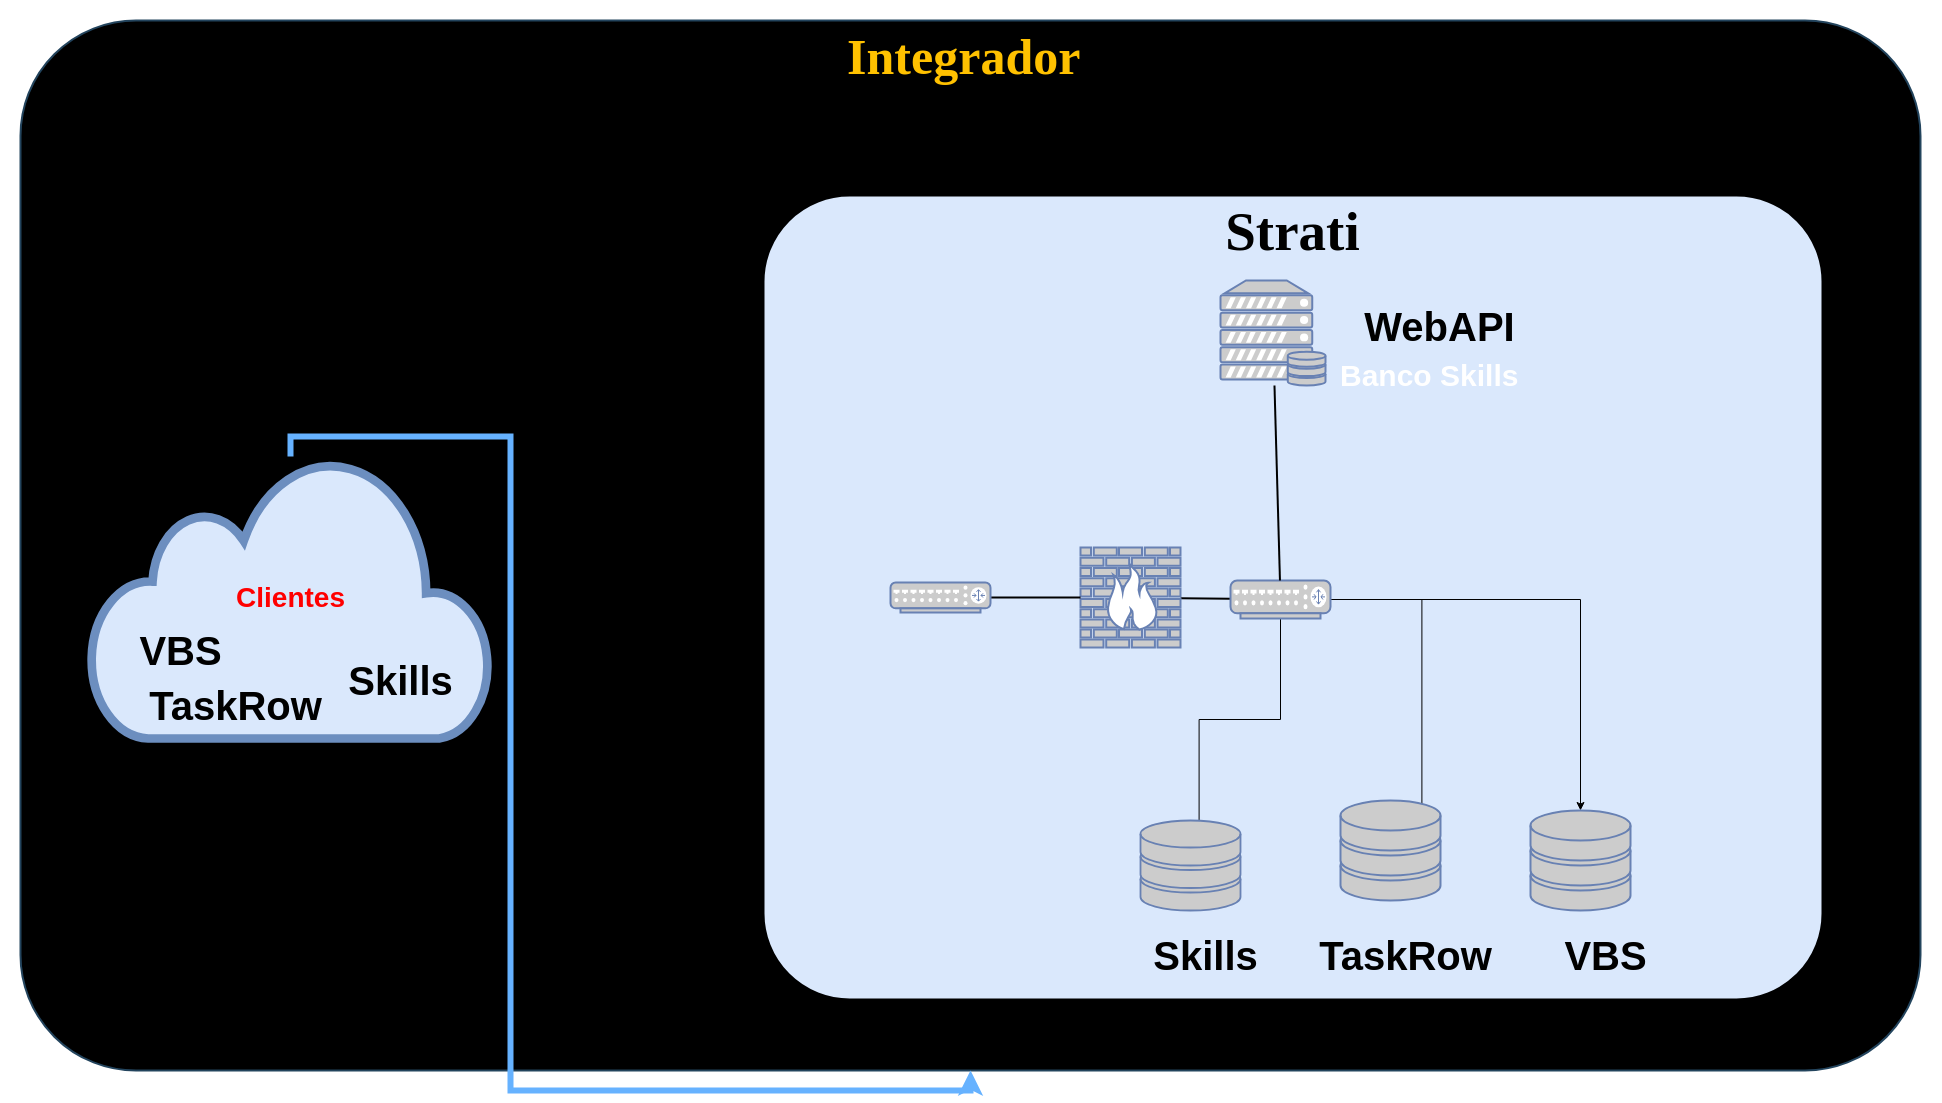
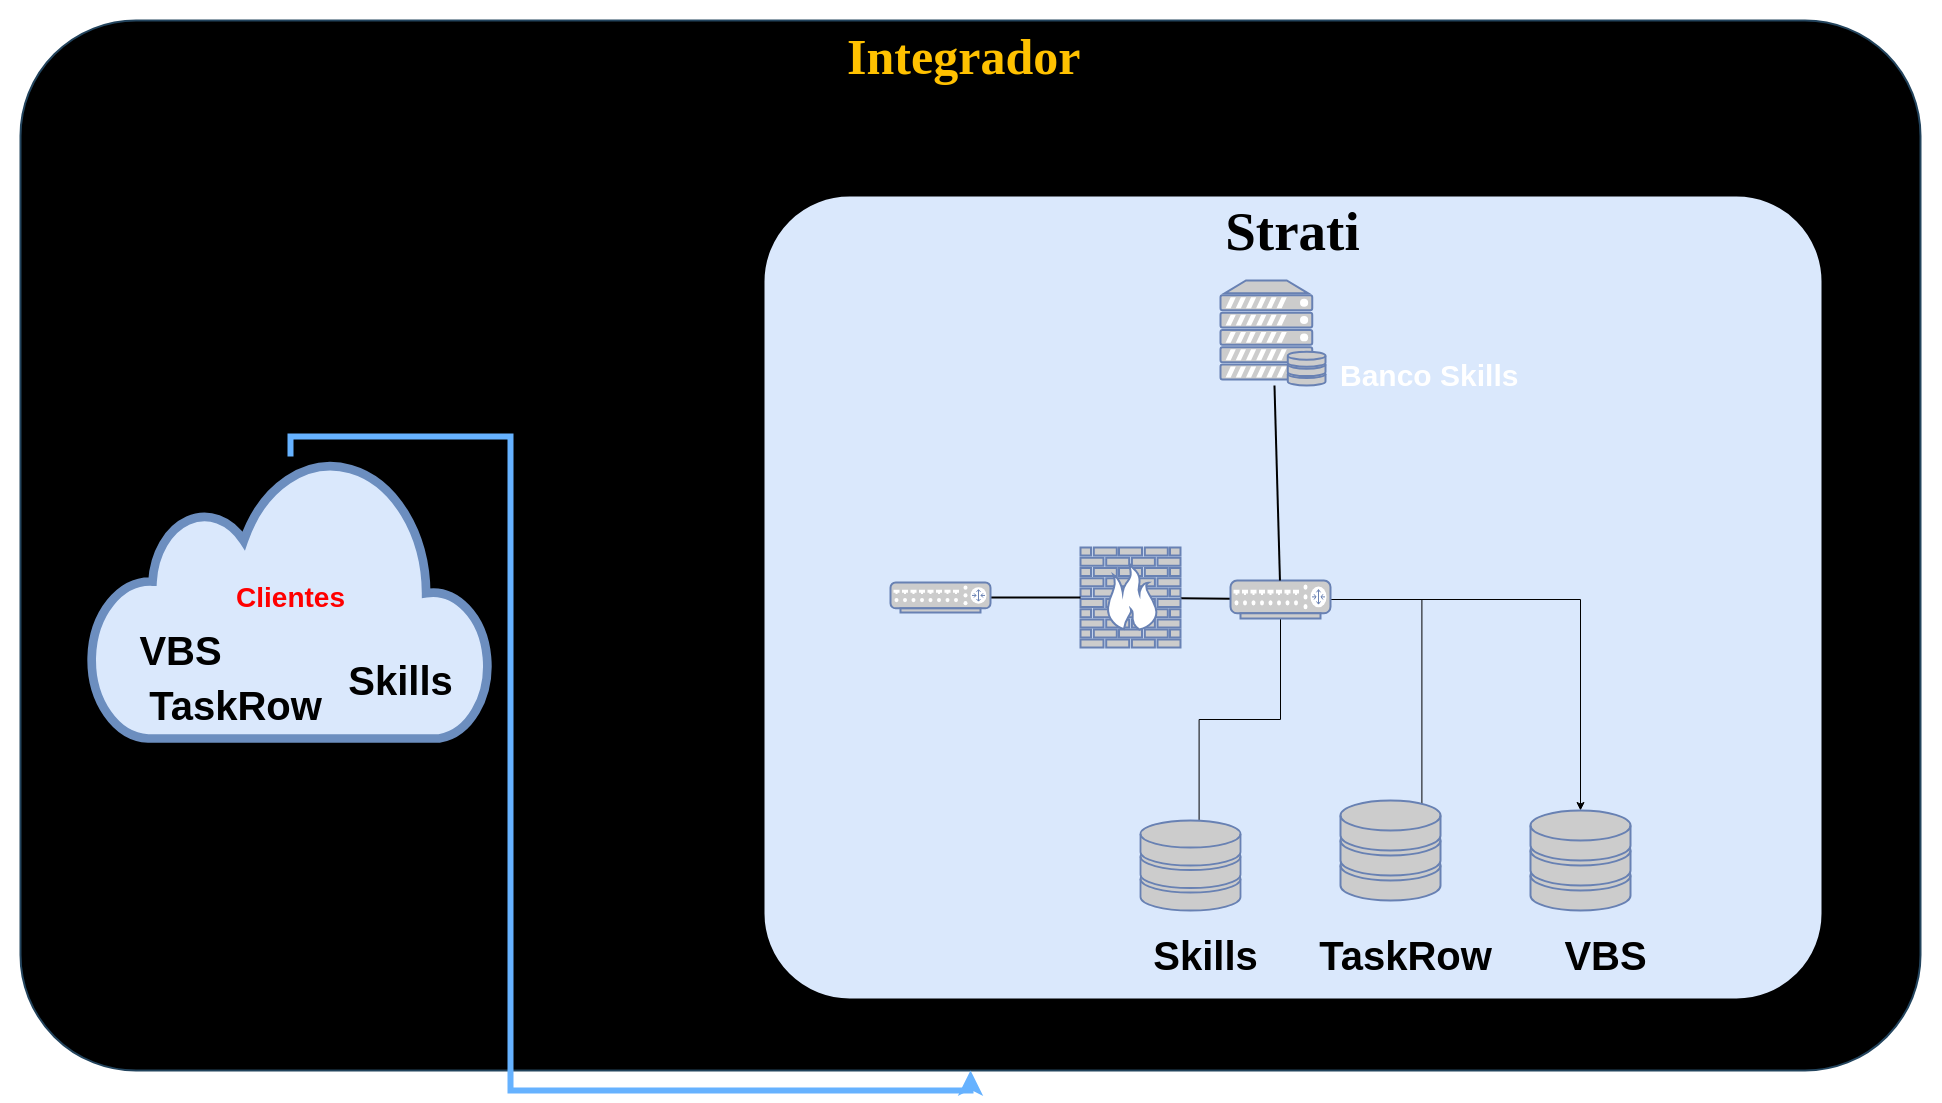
(1440, 327) -> none
